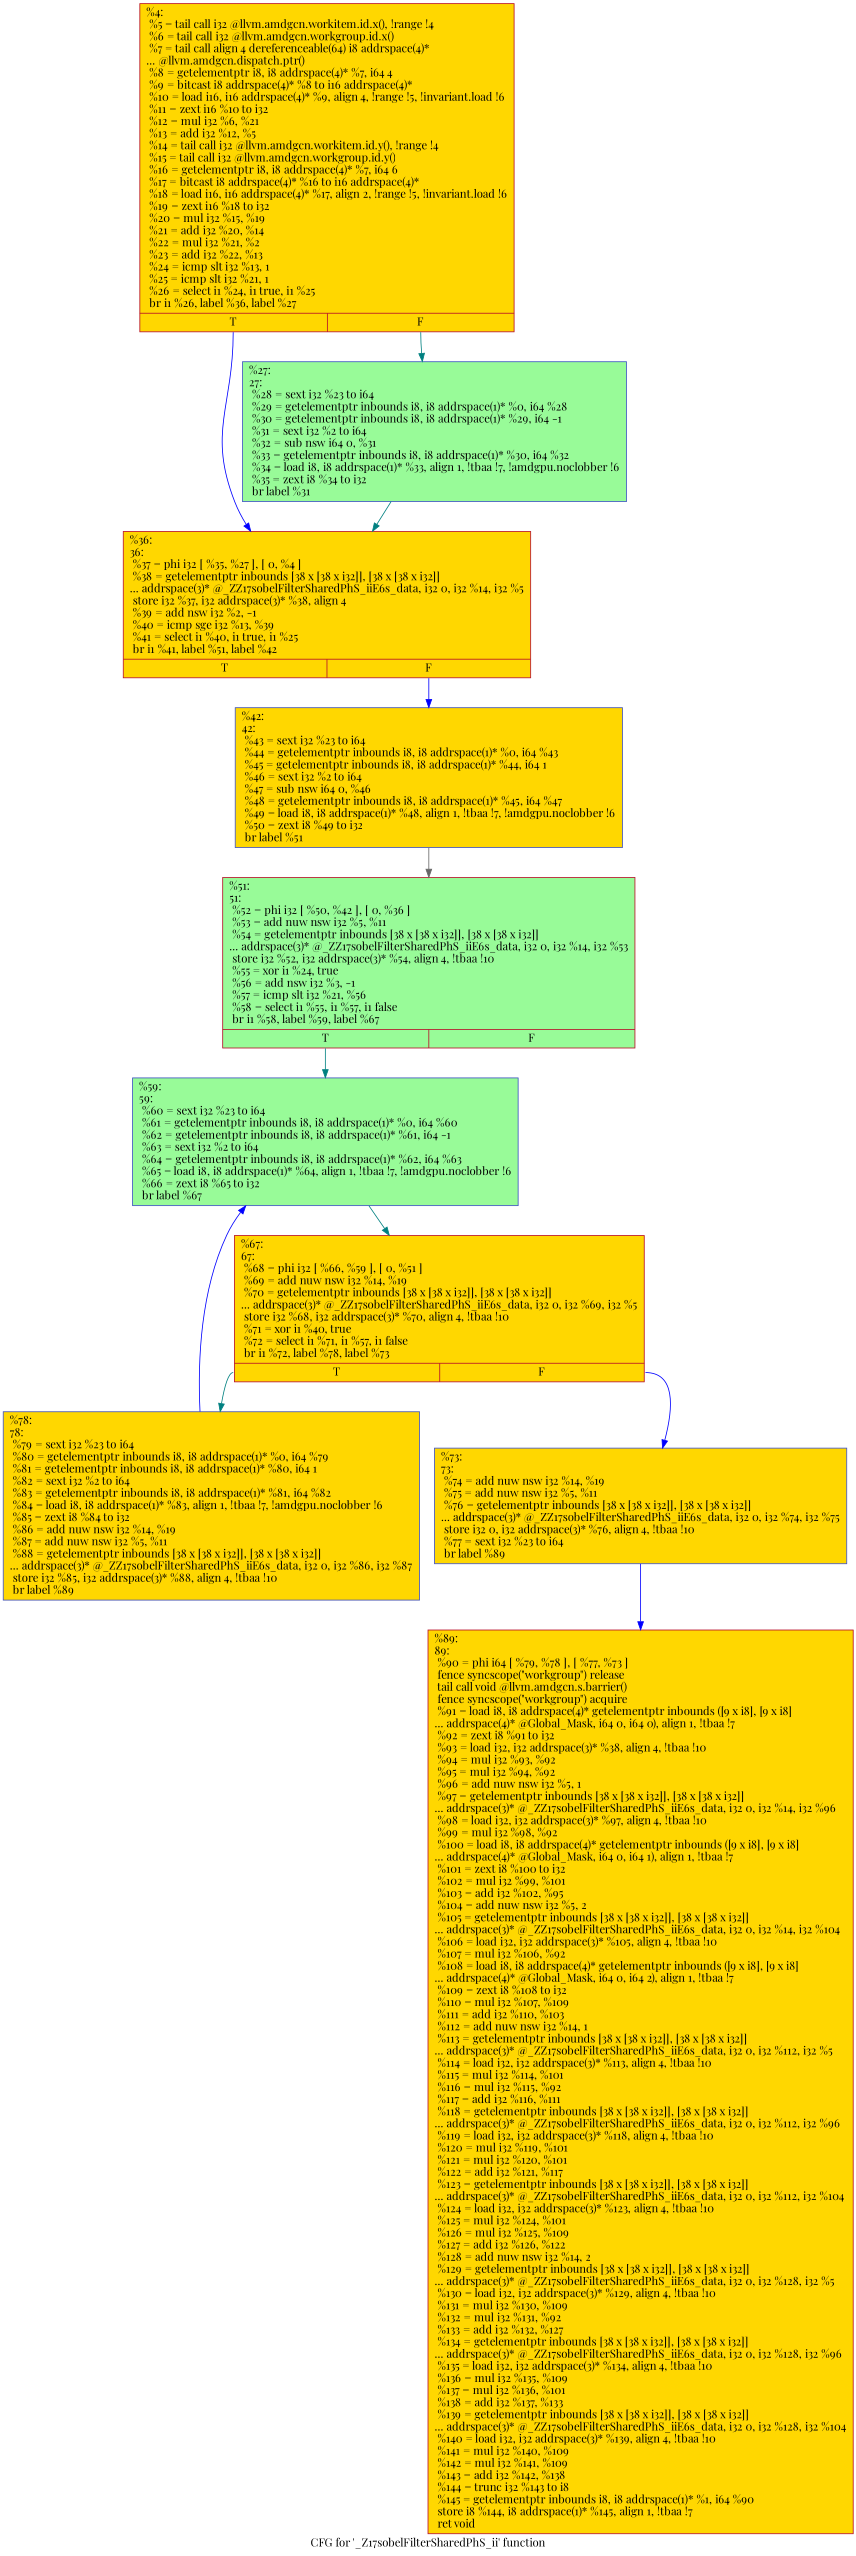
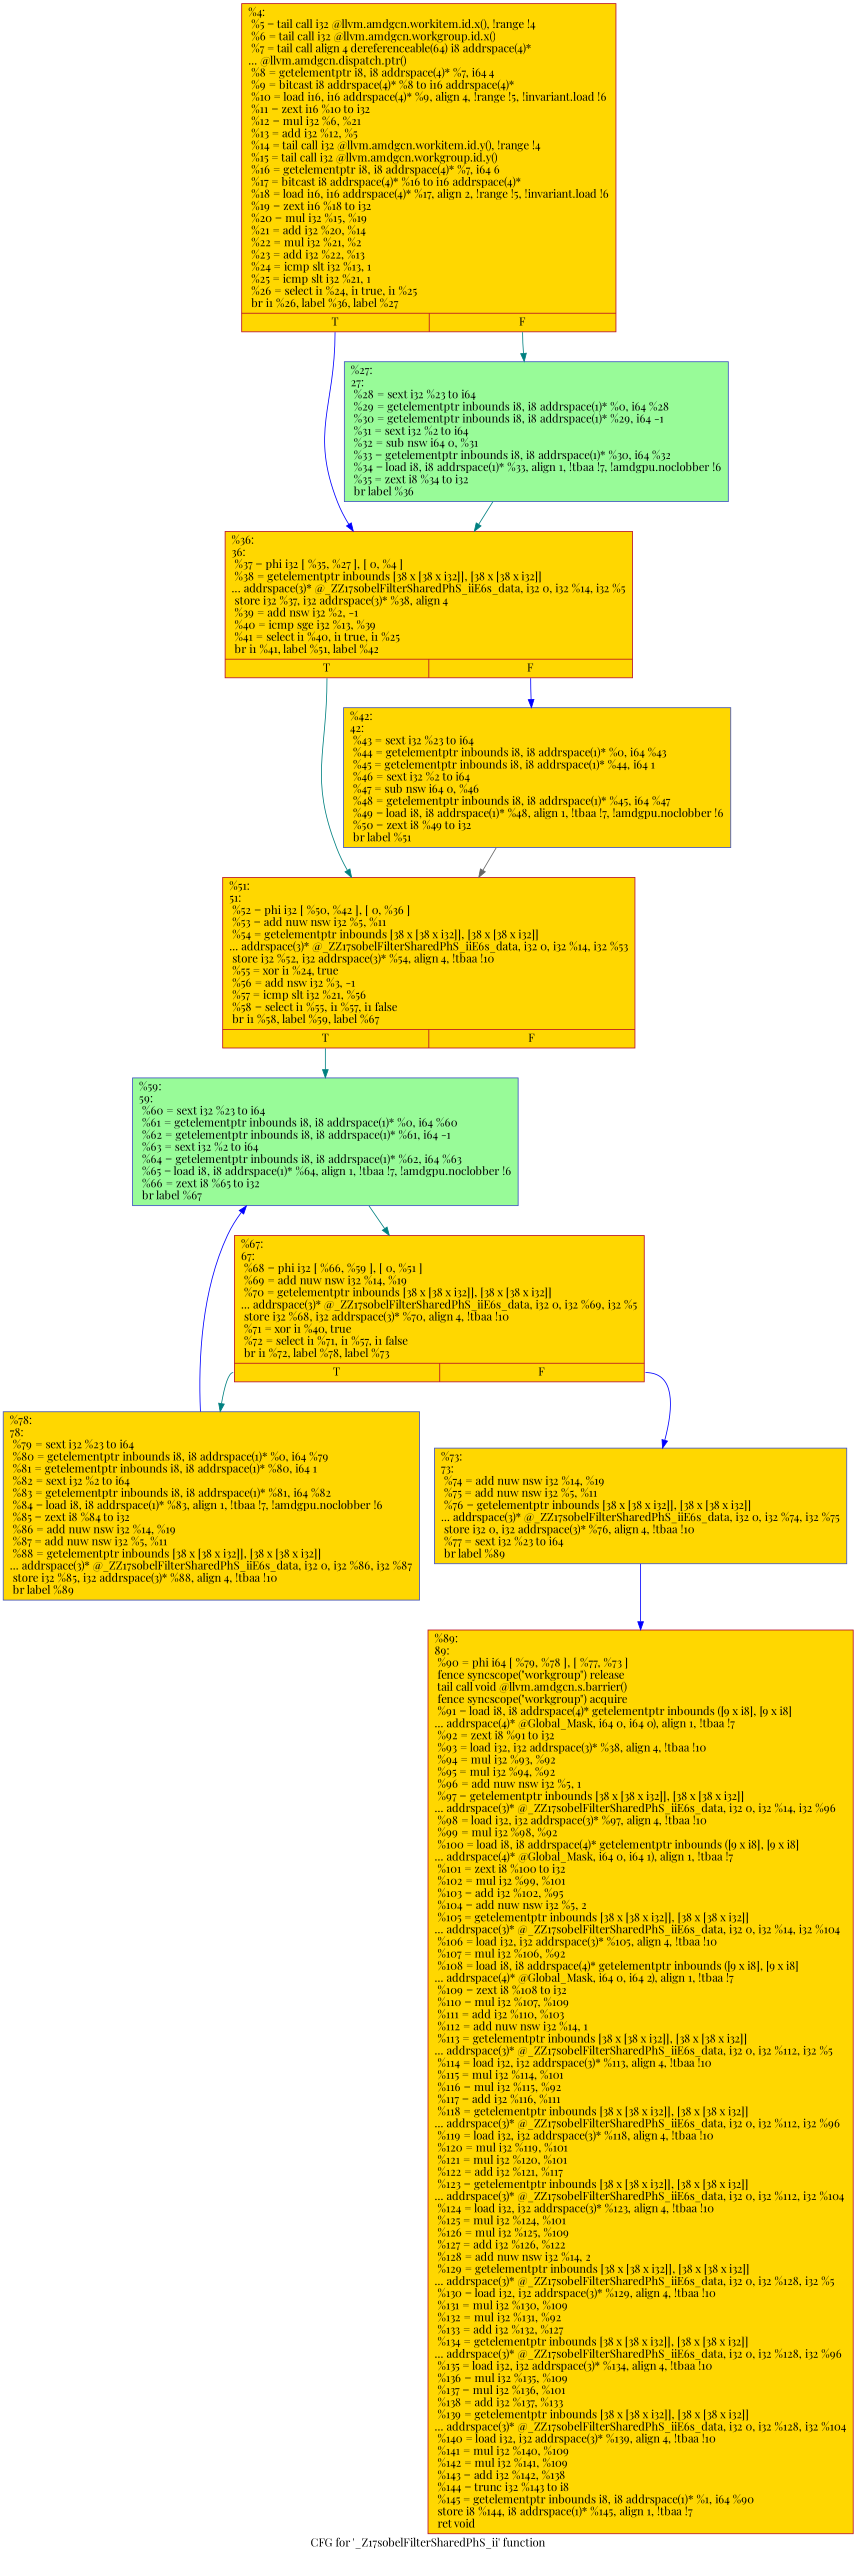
(280, 492) -> (383, 492)
none -> (322, 776)
(429, 963) -> (429, 963)
